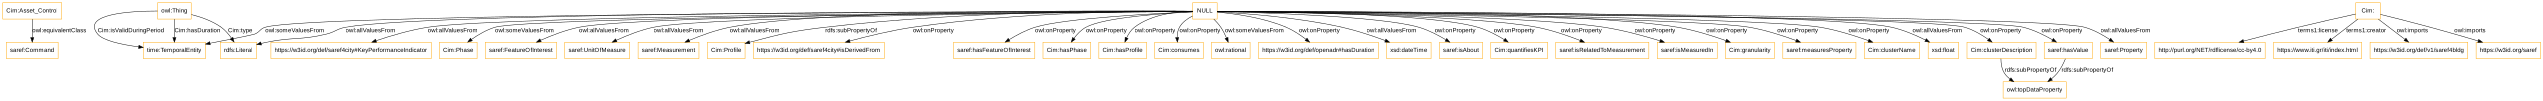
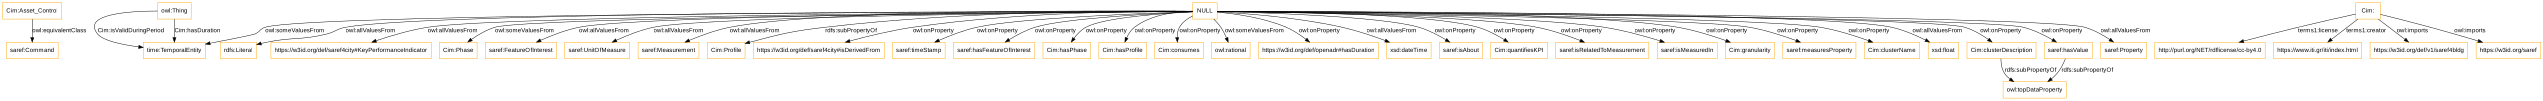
(214, 23) -> none
none -> (919, 50)
